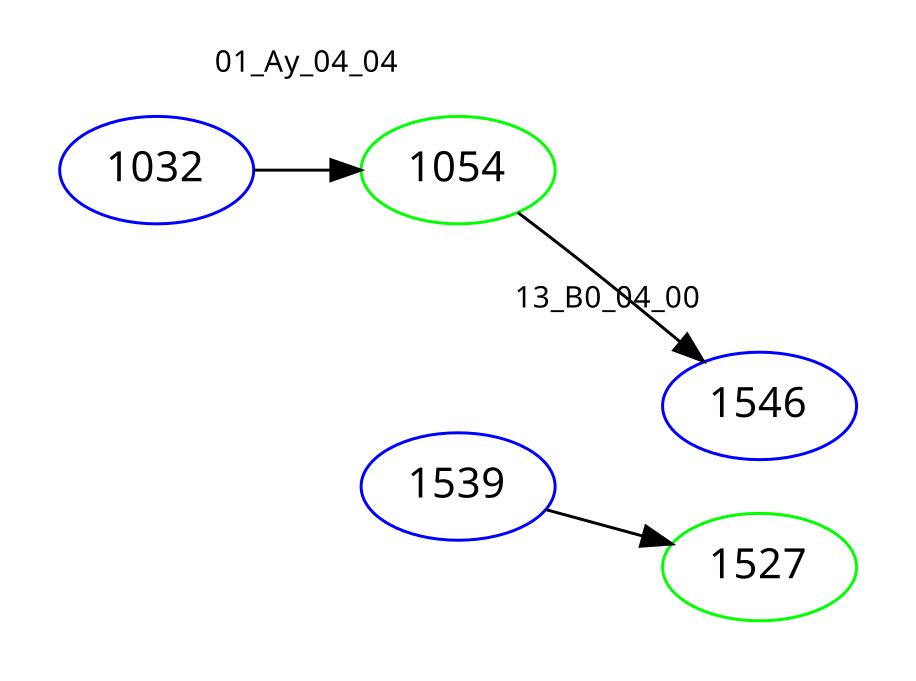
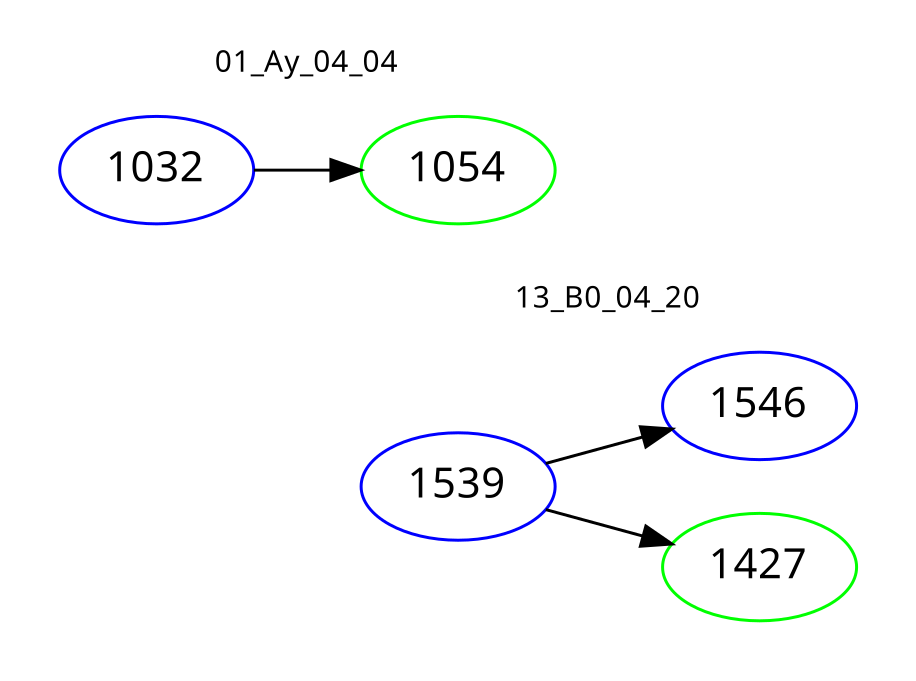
(620, 292) -> (594, 450)
(609, 300) -> (609, 300)
(760, 567) -> (760, 567)
